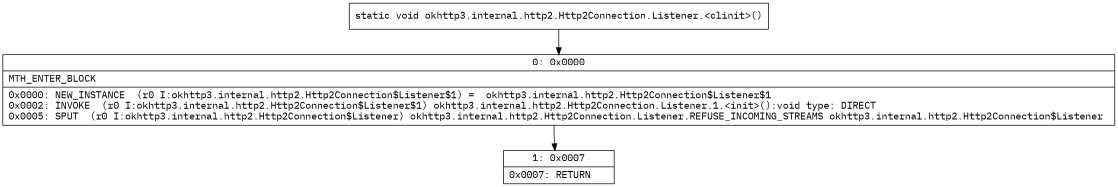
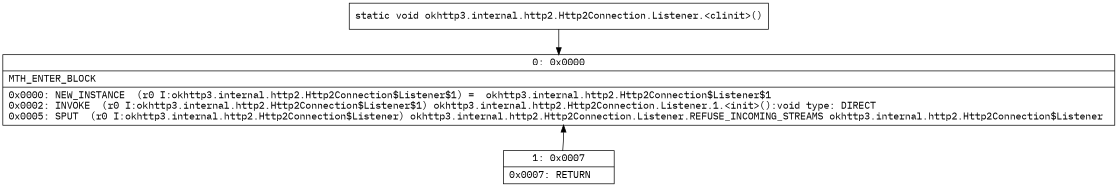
(554, 134) -> (563, 142)
